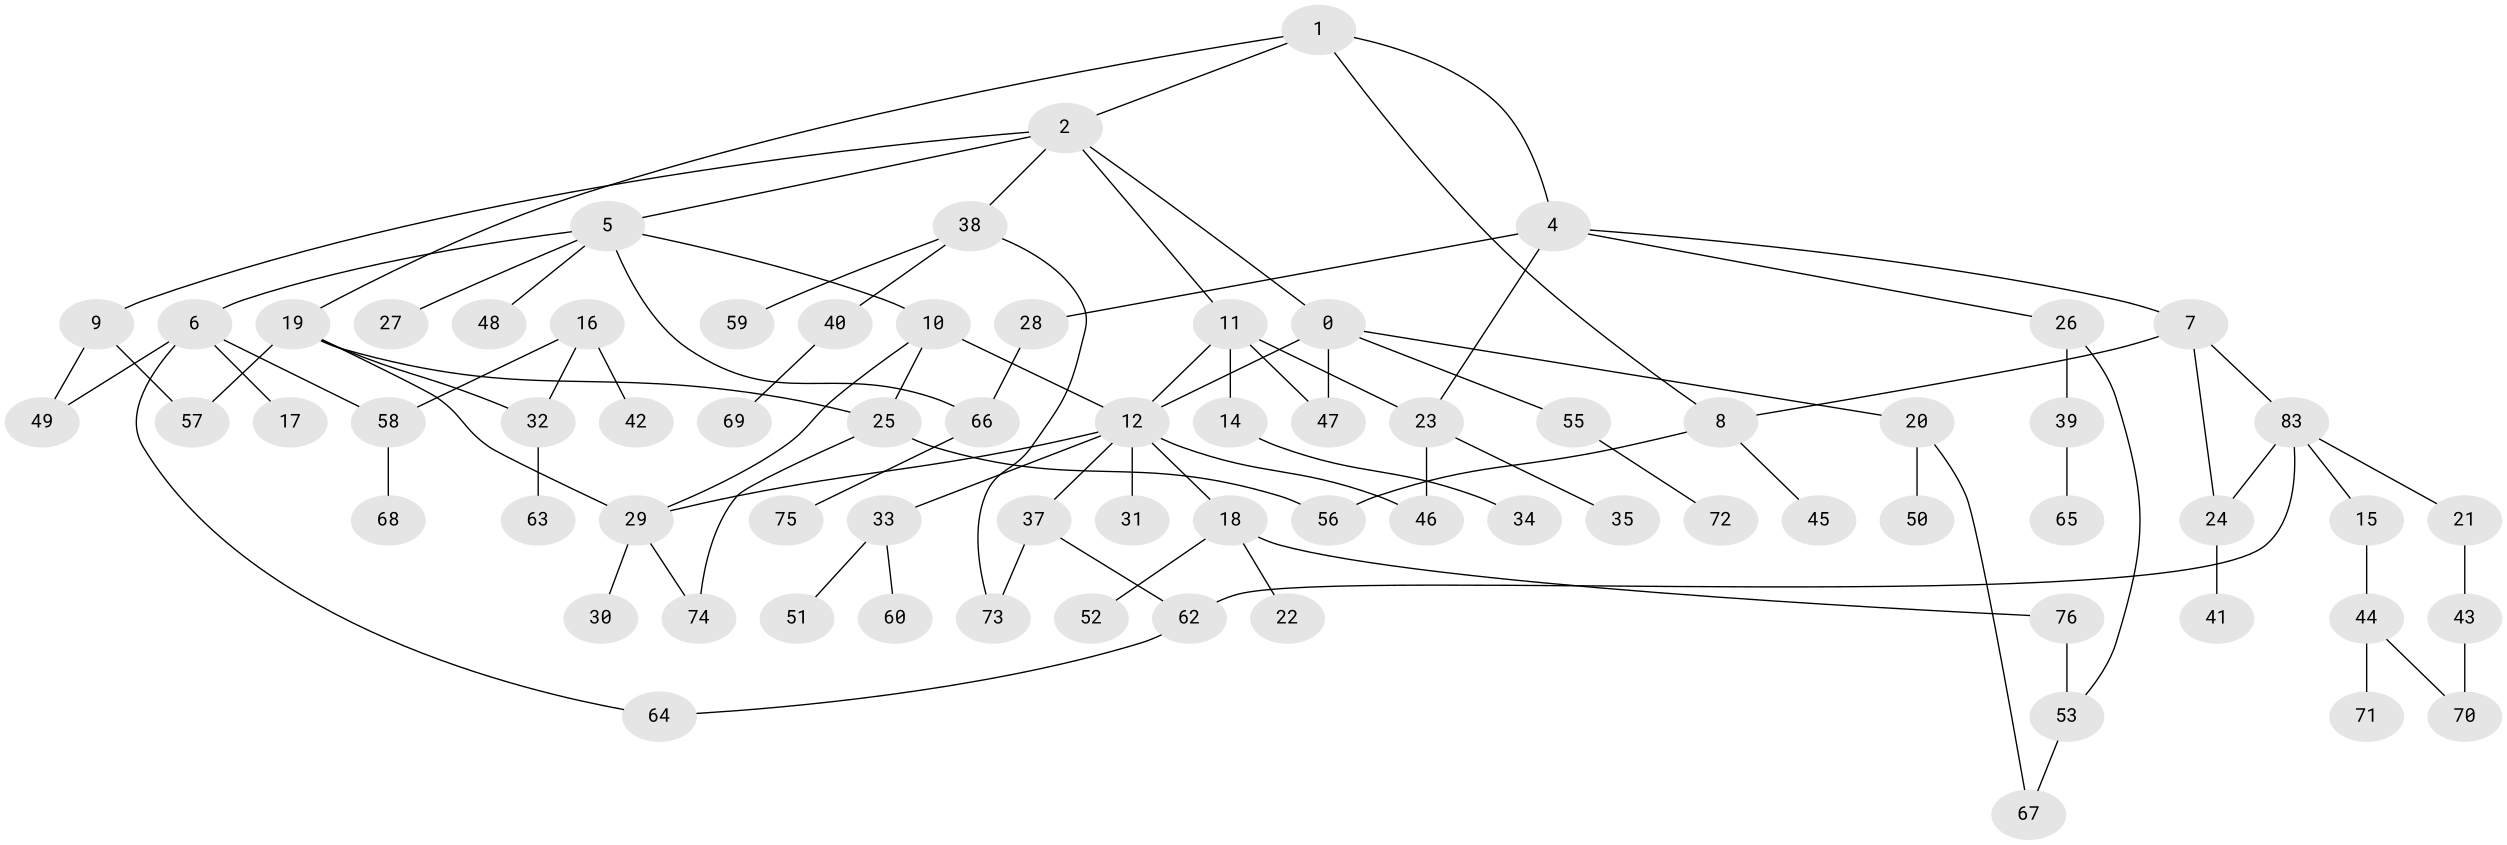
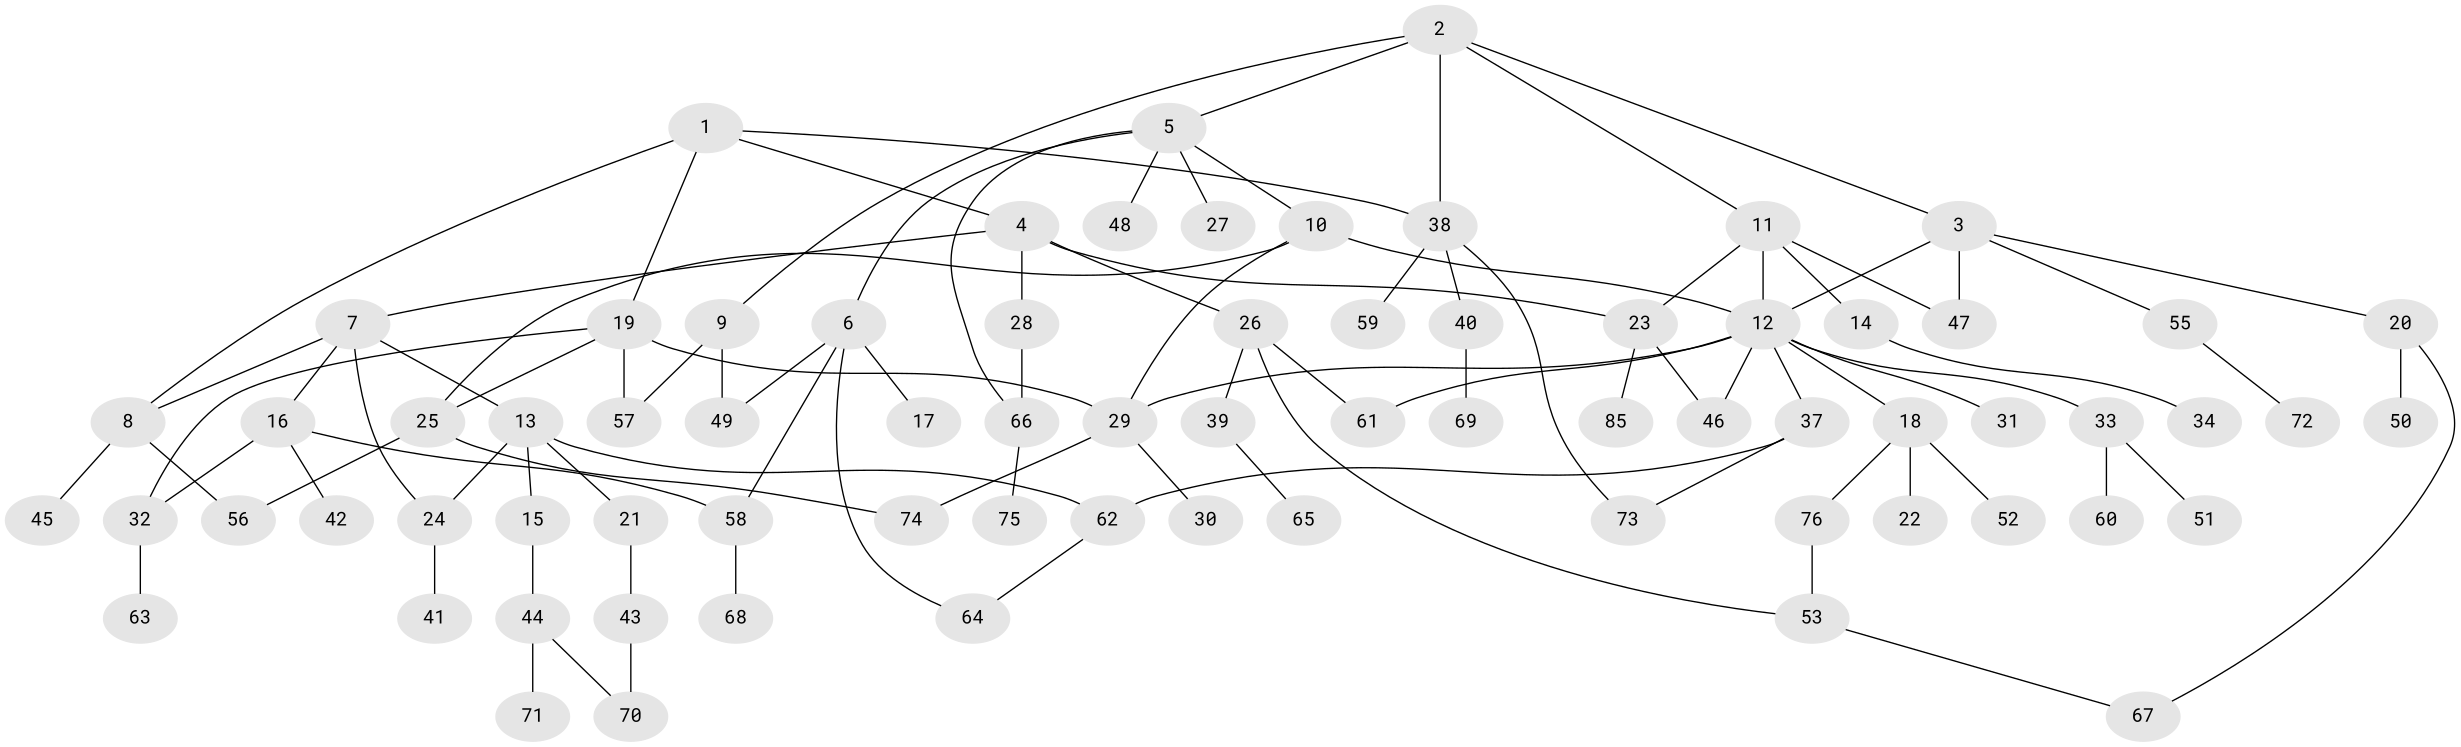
(1192, 79) -> (1077, 158)
(1328, 324) -> (1959, 226)
none -> (311, 379)
none -> (1368, 422)
(2292, 422) -> (526, 422)
(1623, 520) -> (1616, 422)
